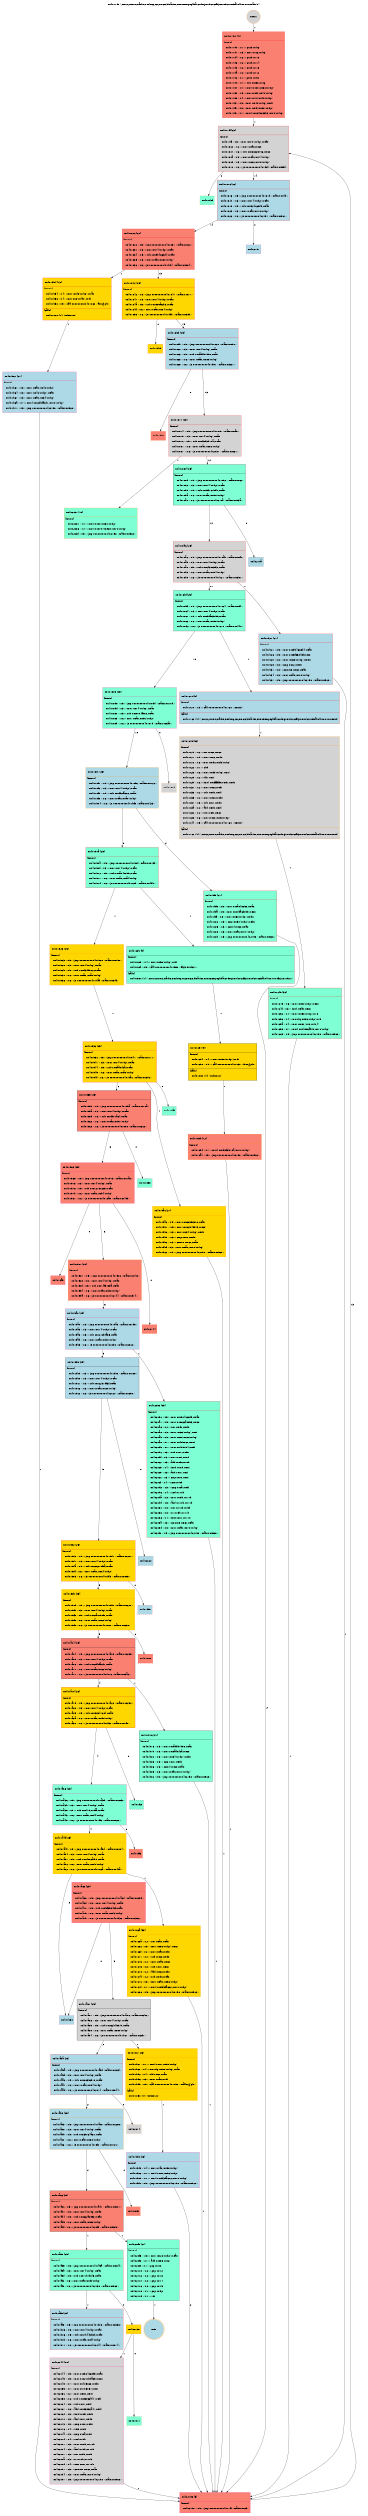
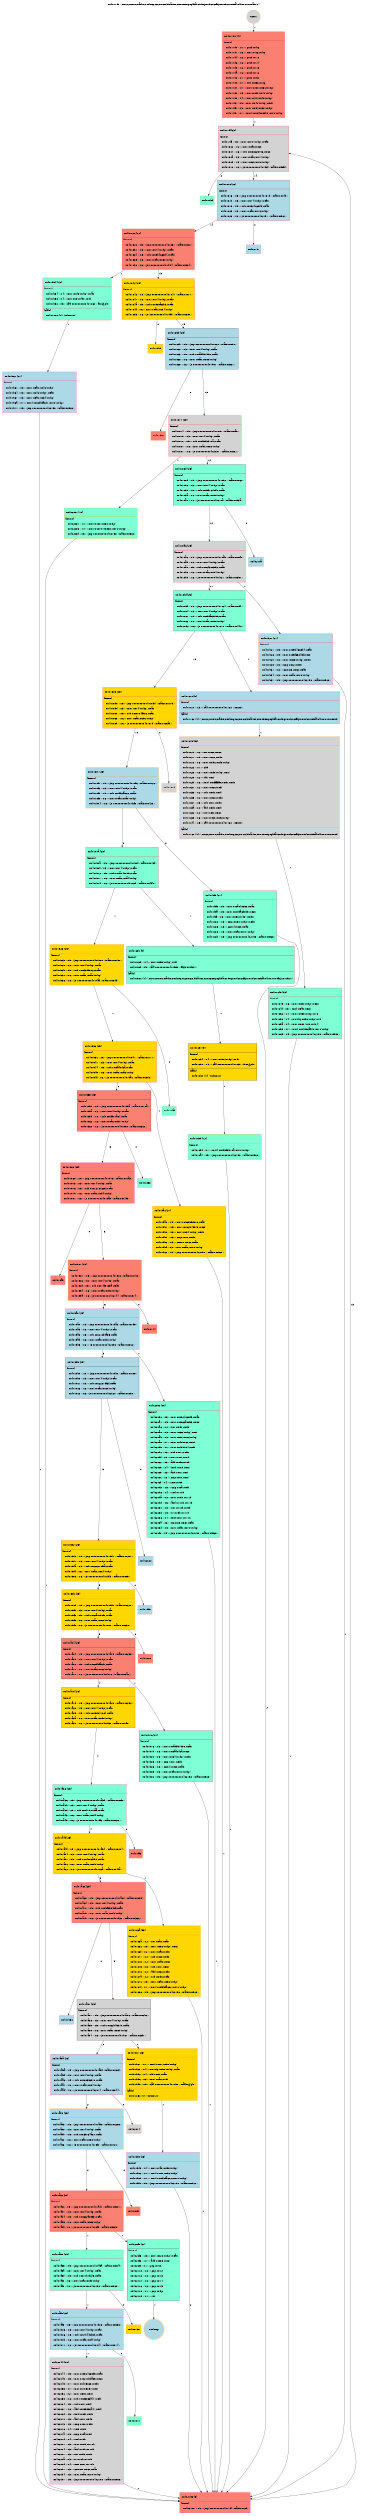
(77, 299) -> (77, 299)
(202, 349) -> (202, 349)
(140, 708) -> (140, 708)
(164, 1093) -> (156, 1038)
(225, 1147) -> (225, 1147)
(143, 1259) -> (142, 1311)
none -> (45, 1572)
(136, 1805) -> none
(59, 1943) -> (99, 1877)
(87, 2211) -> (87, 2211)
(154, 2329) -> (154, 2329)
(127, 2345) -> (87, 2353)
(134, 2374) -> (133, 2378)
